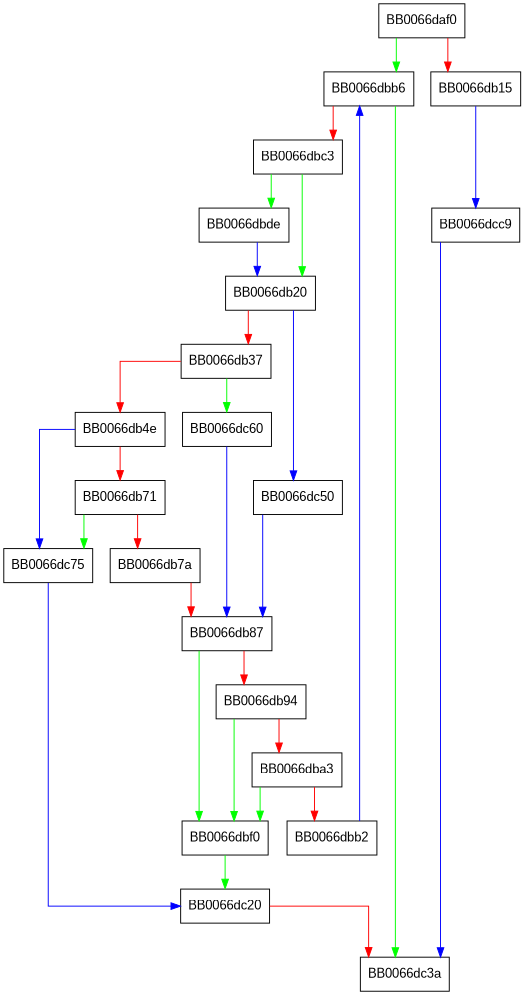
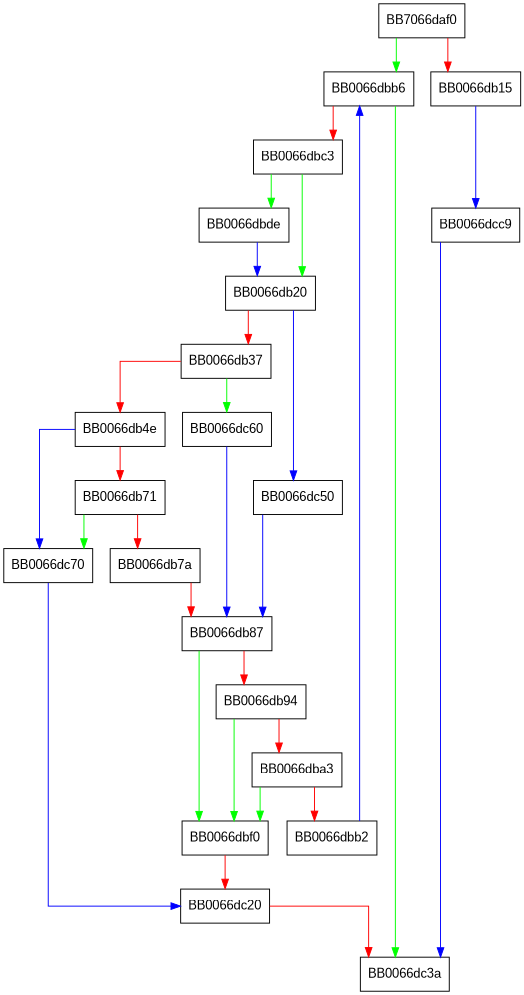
(422, 21) -> (422, 21)
(48, 566) -> (48, 566)
(225, 867) -> (225, 867)
